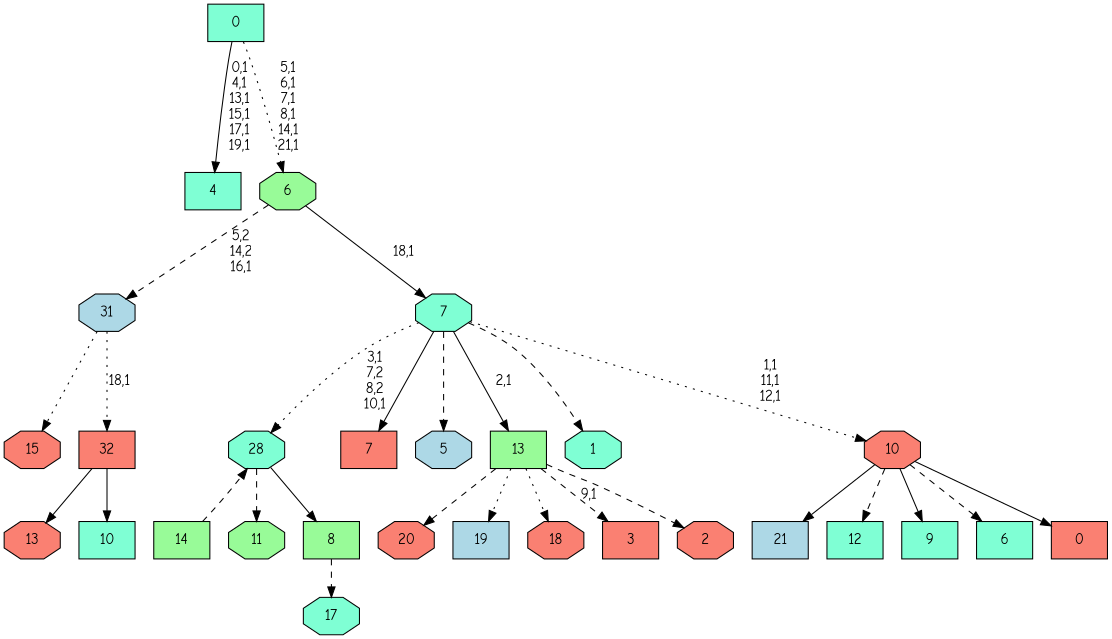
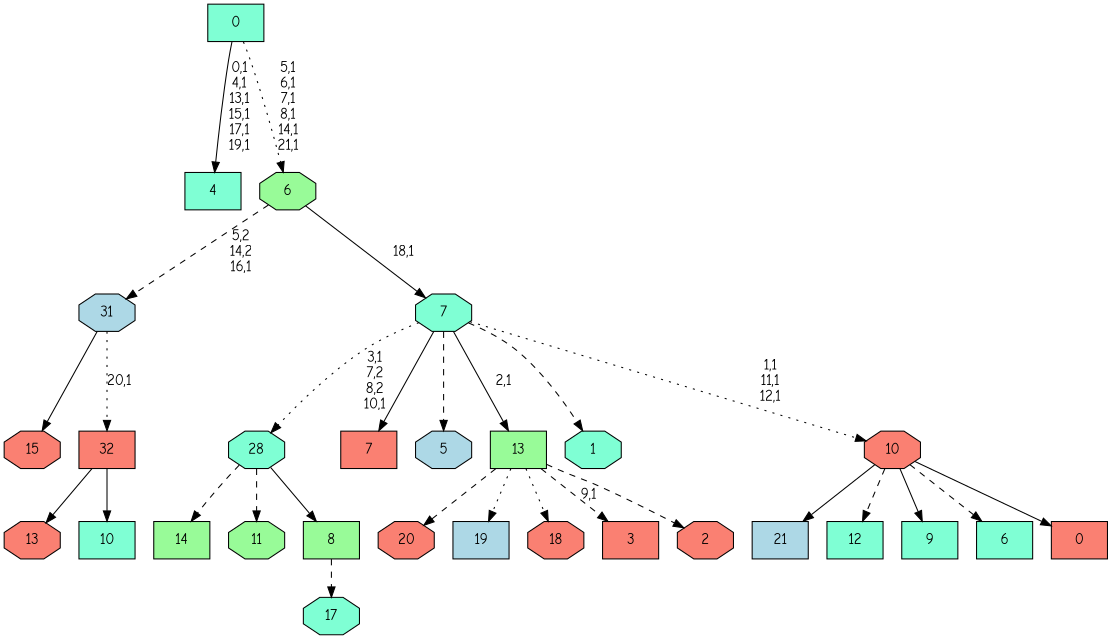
(72, 377) -> (72, 377)
(119, 381) -> (119, 381)
(222, 500) -> (218, 489)
